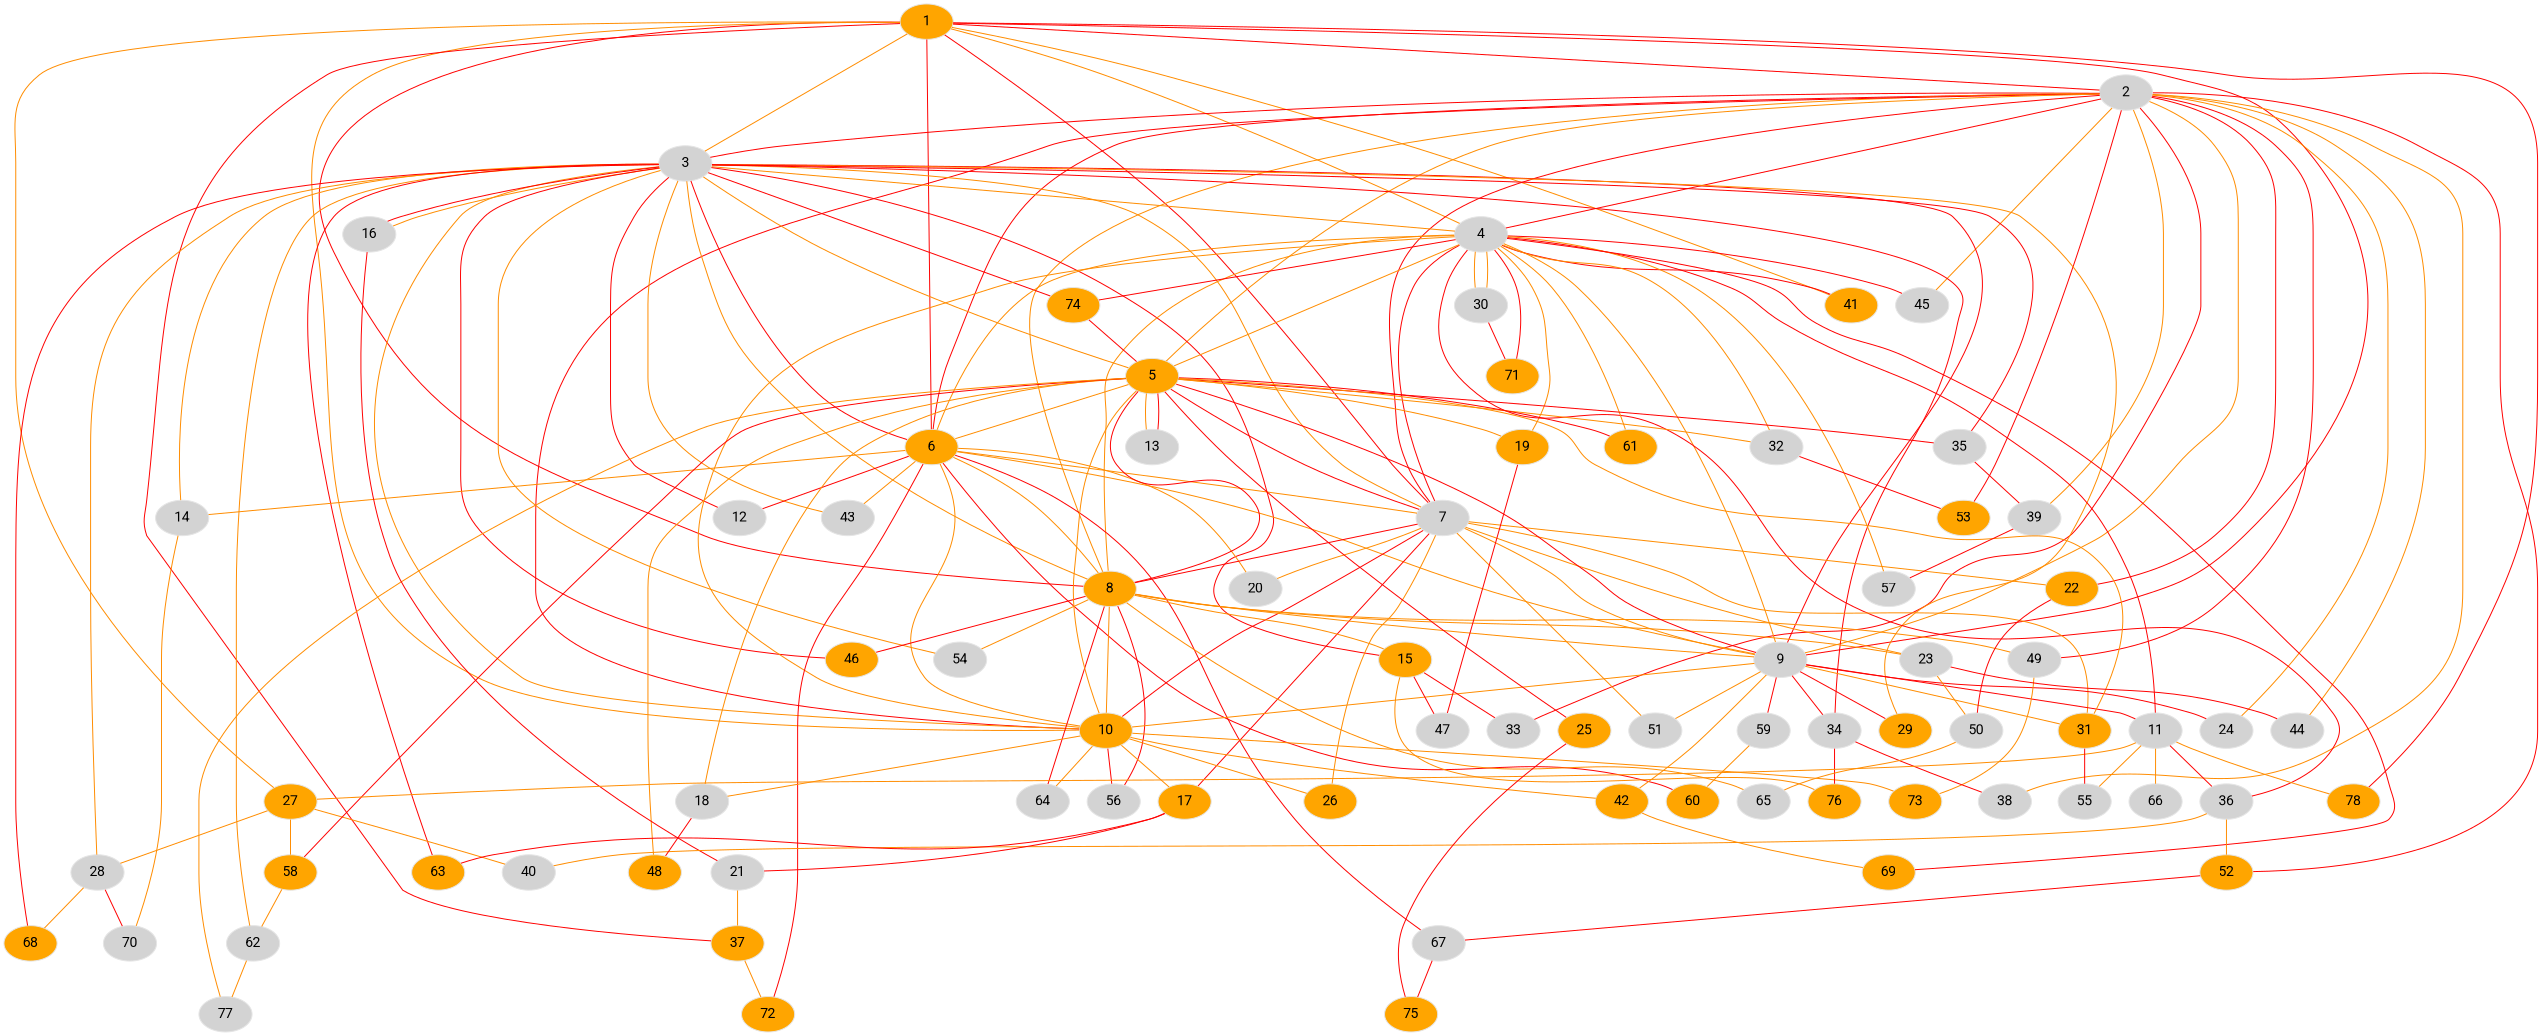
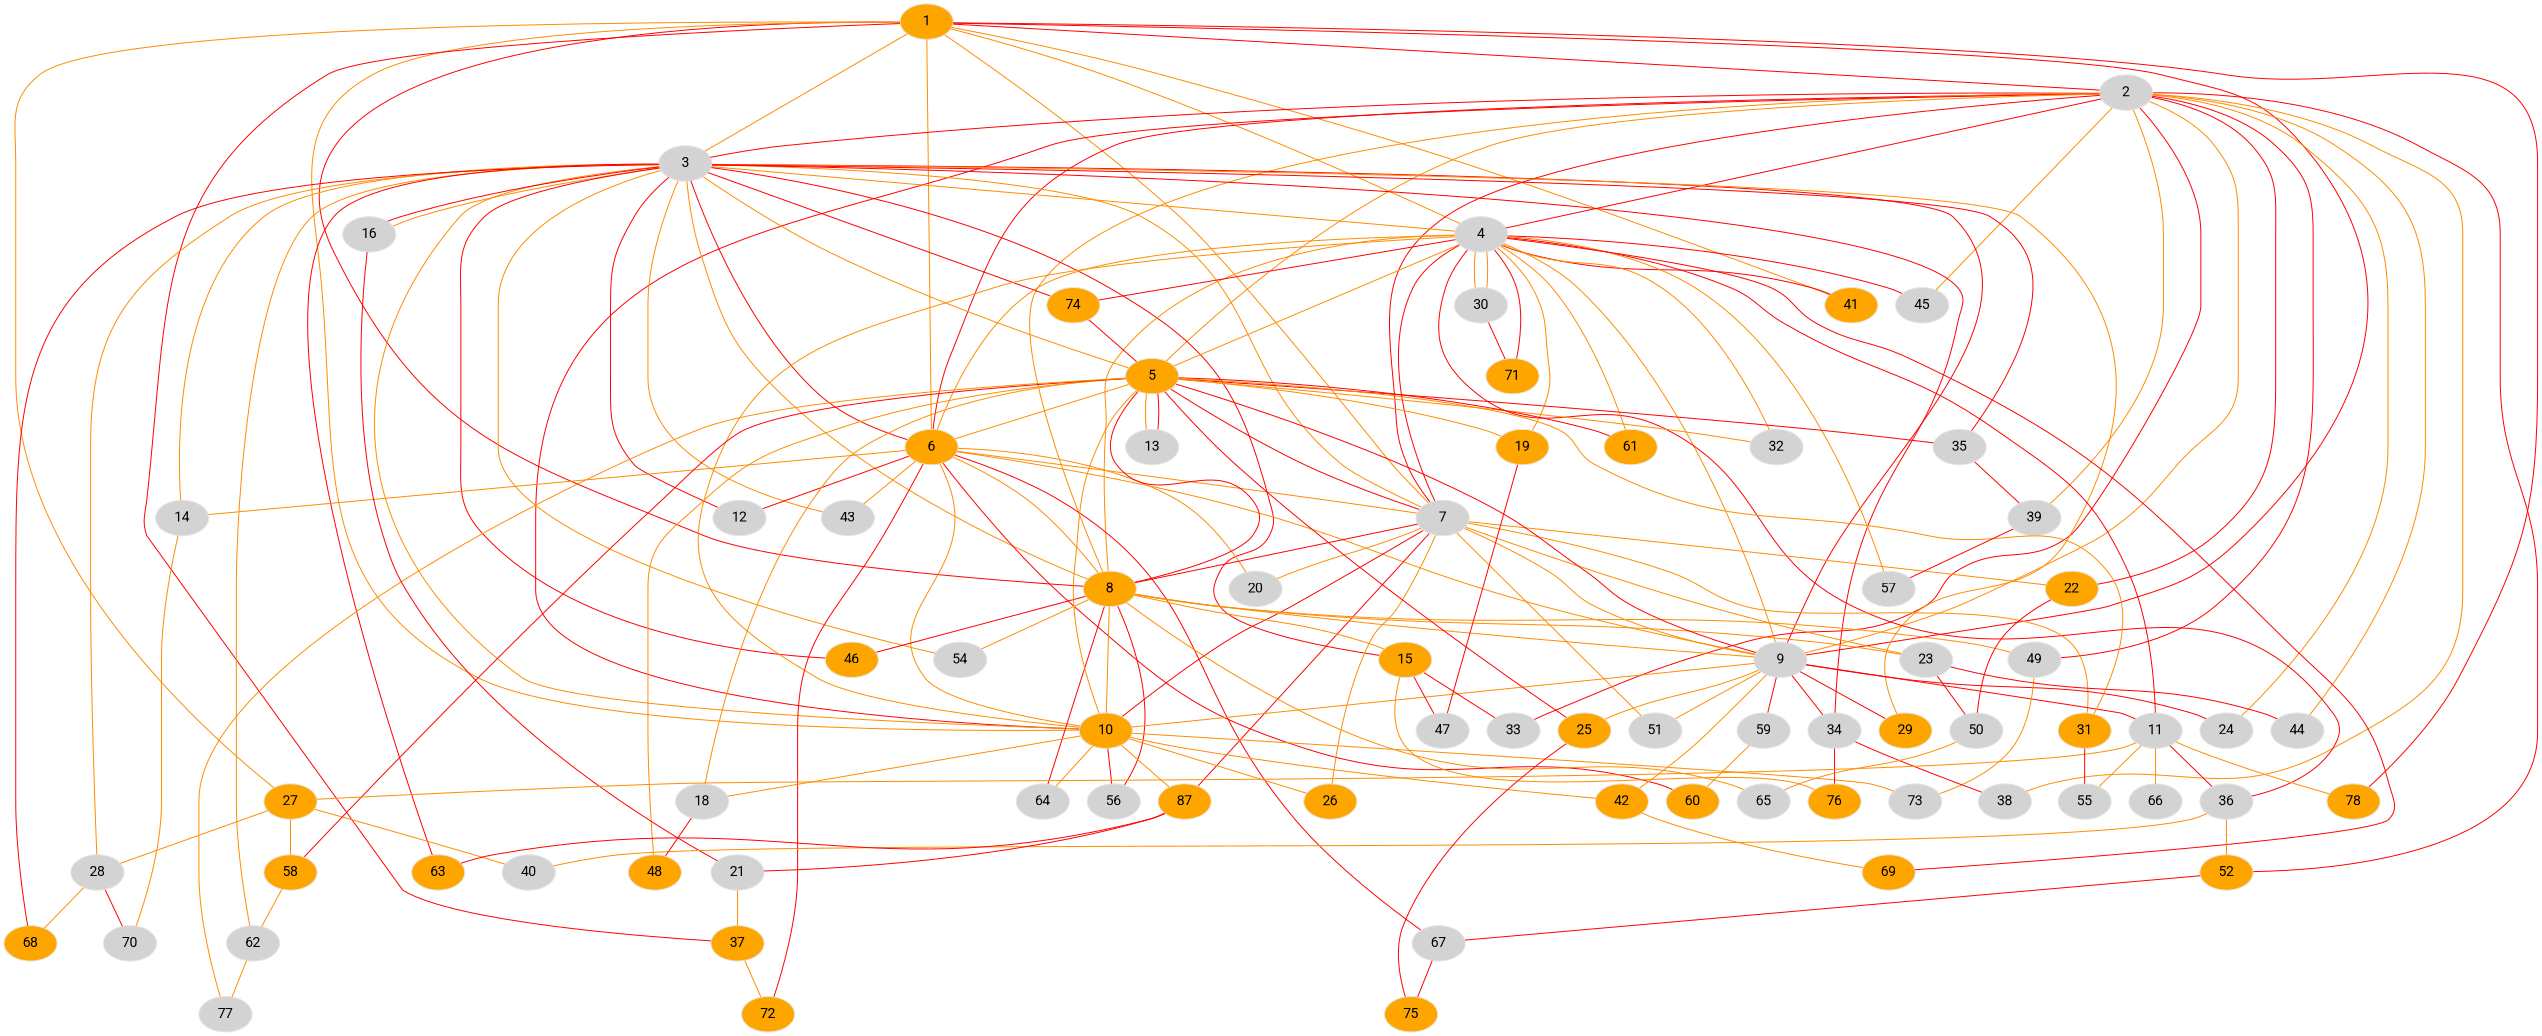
(929, 234) -> (929, 234)
(1197, 234) -> (1197, 234)
(1964, 518) -> none
(1933, 695) -> (1682, 694)
(1951, 695) -> (1951, 695)
(1185, 802) -> (1185, 802)
(1915, 802) -> (1915, 802)
